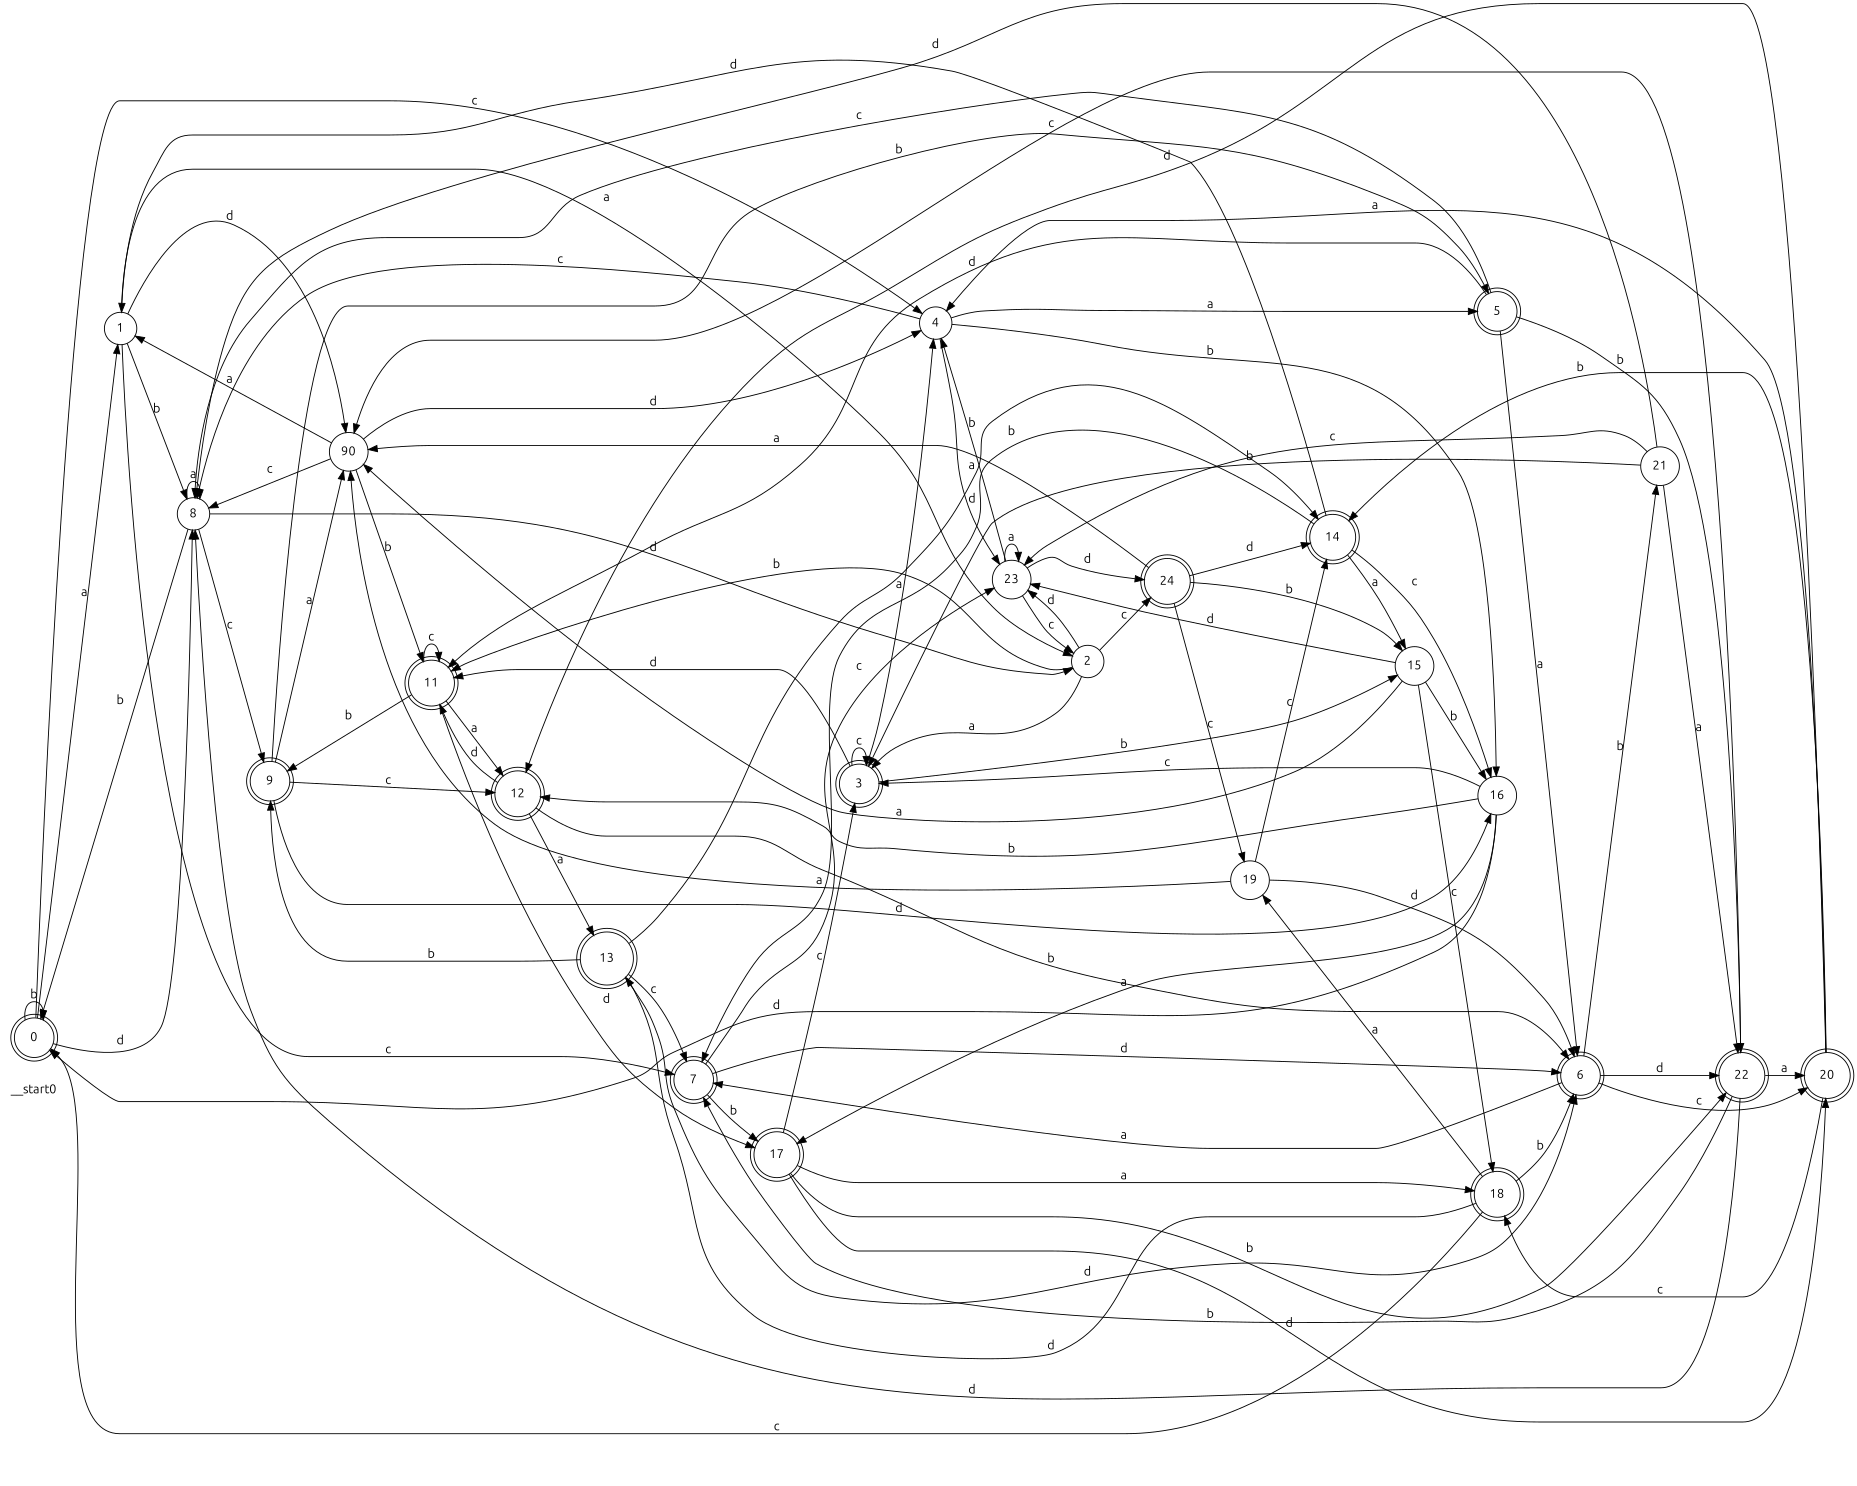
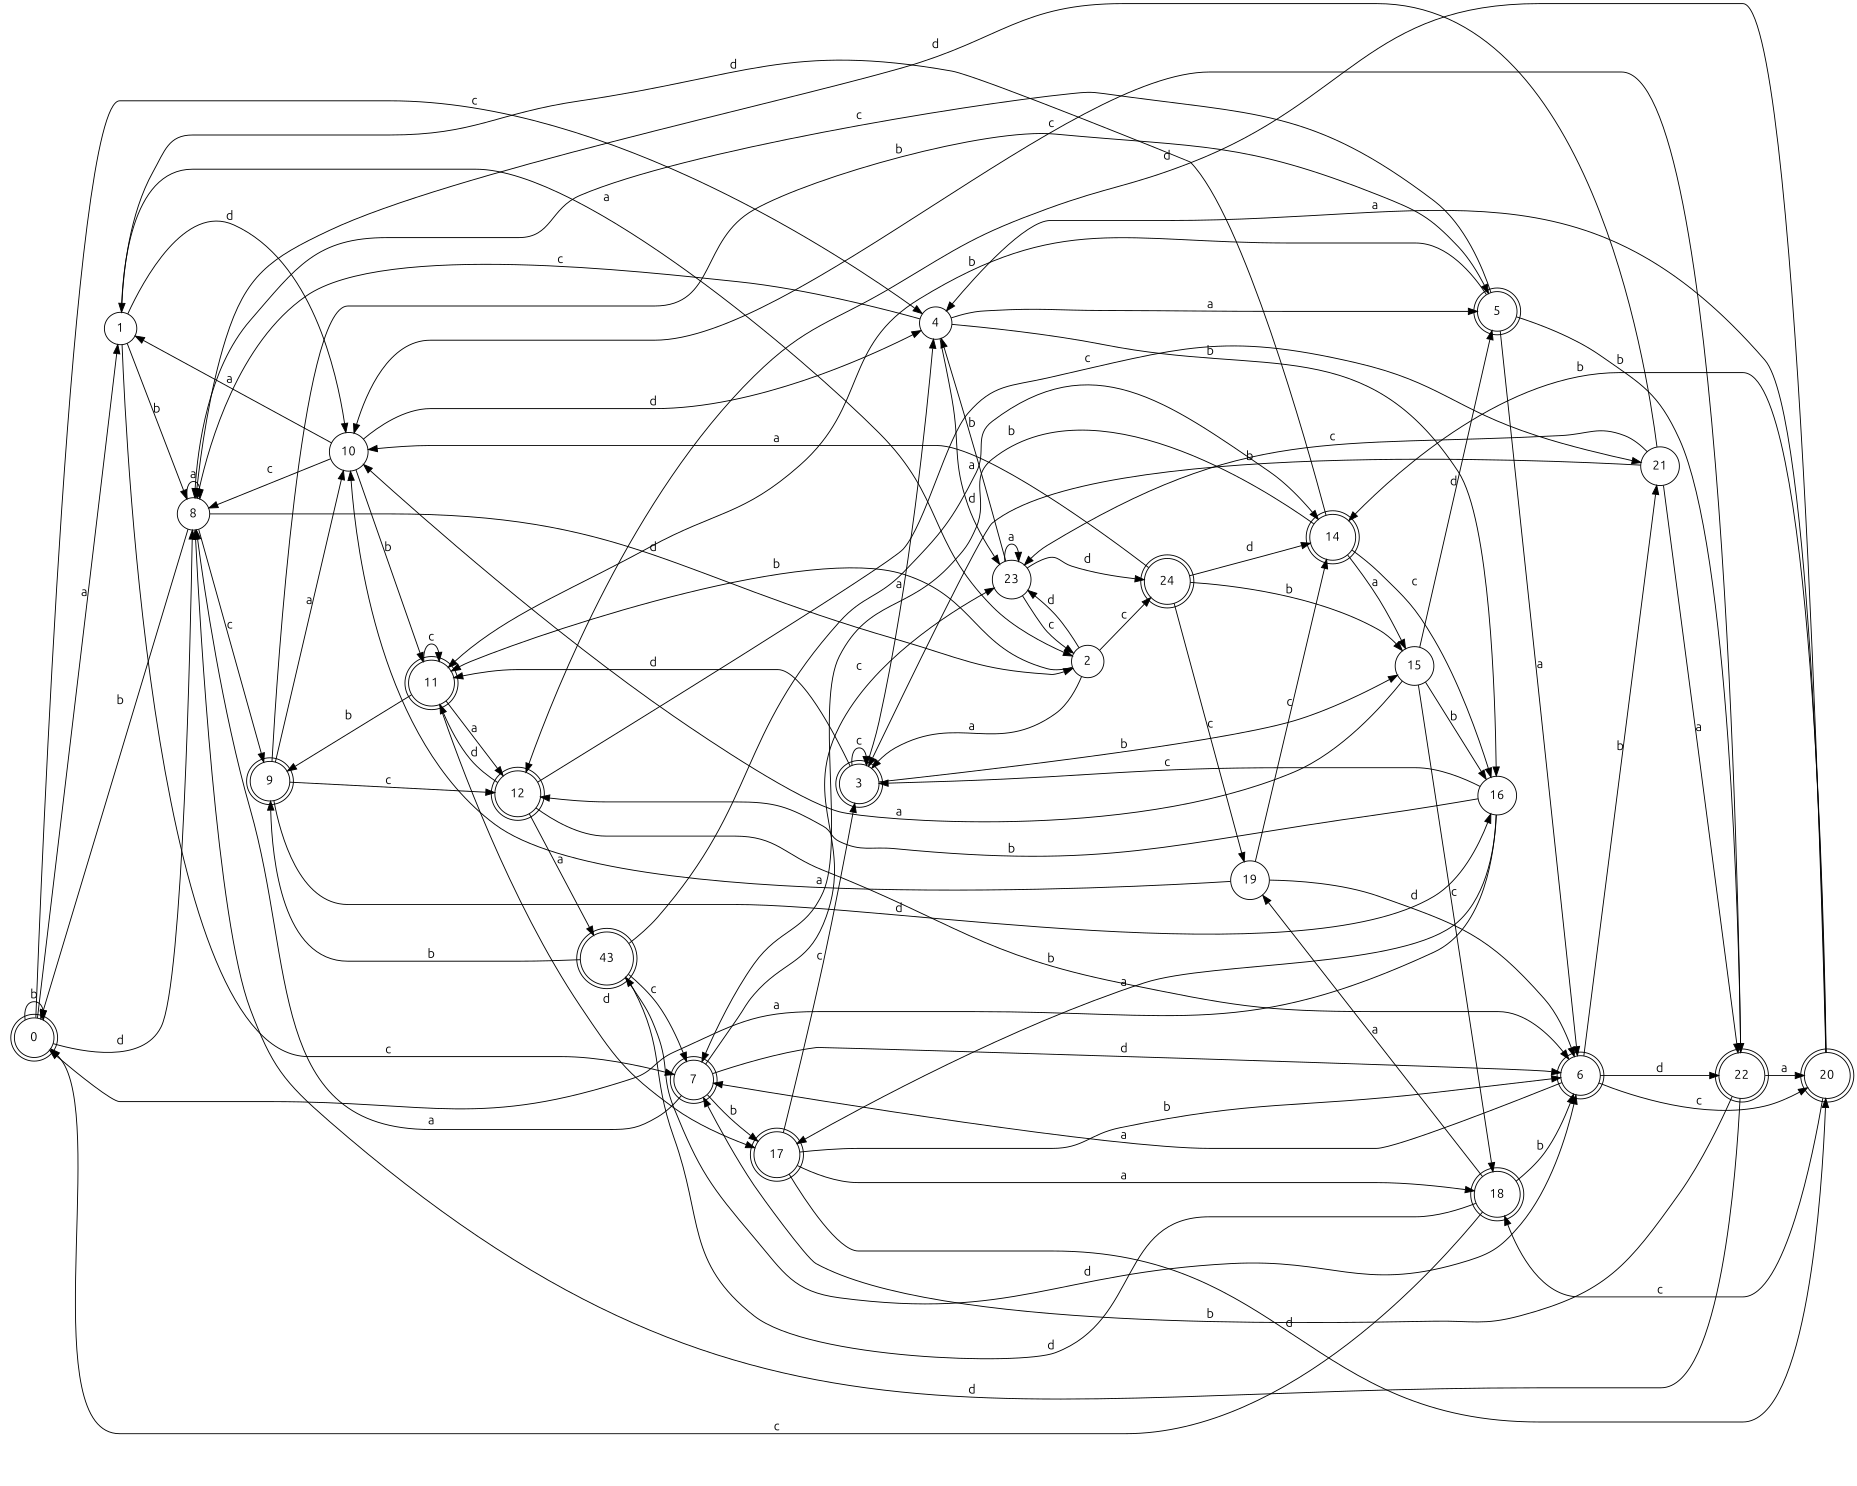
(972, 262) -> (972, 262)
none -> (1015, 385)
(349, 452) -> (349, 452)
(1217, 628) -> (1455, 493)
(607, 959) -> (607, 959)
none -> (289, 1002)
(777, 1006) -> (777, 1006)
(34, 1090) -> none
(1288, 1281) -> (1174, 1118)
